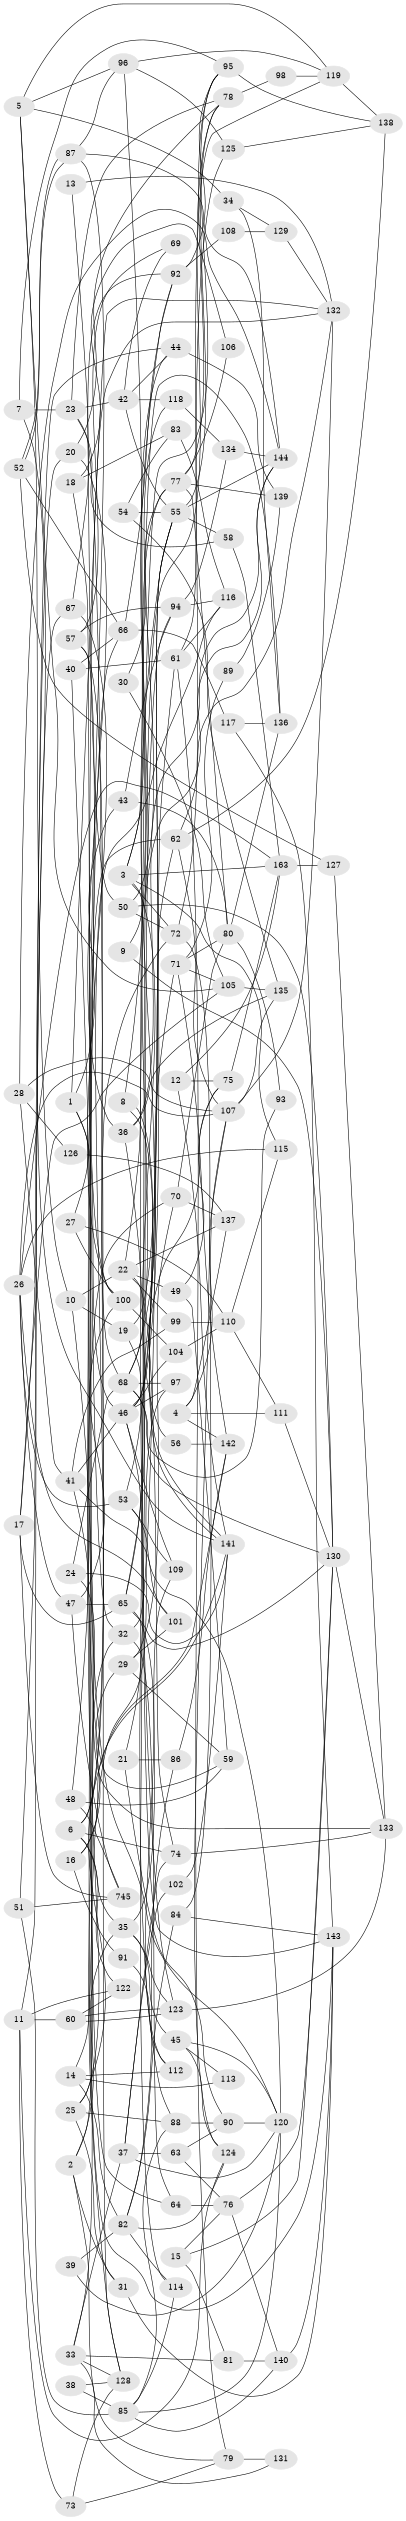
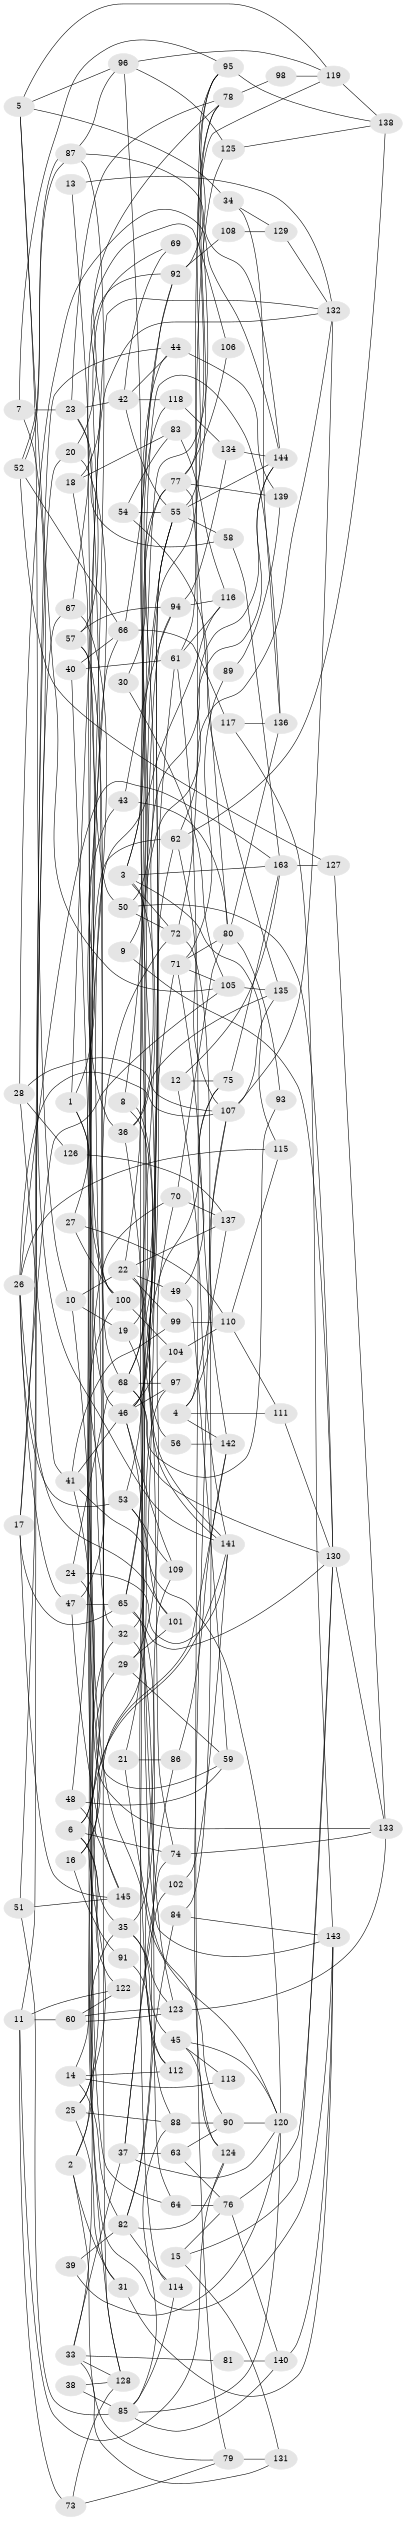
(123, 1897) -> (123, 1897)
(204, 2301) -> (246, 2350)
